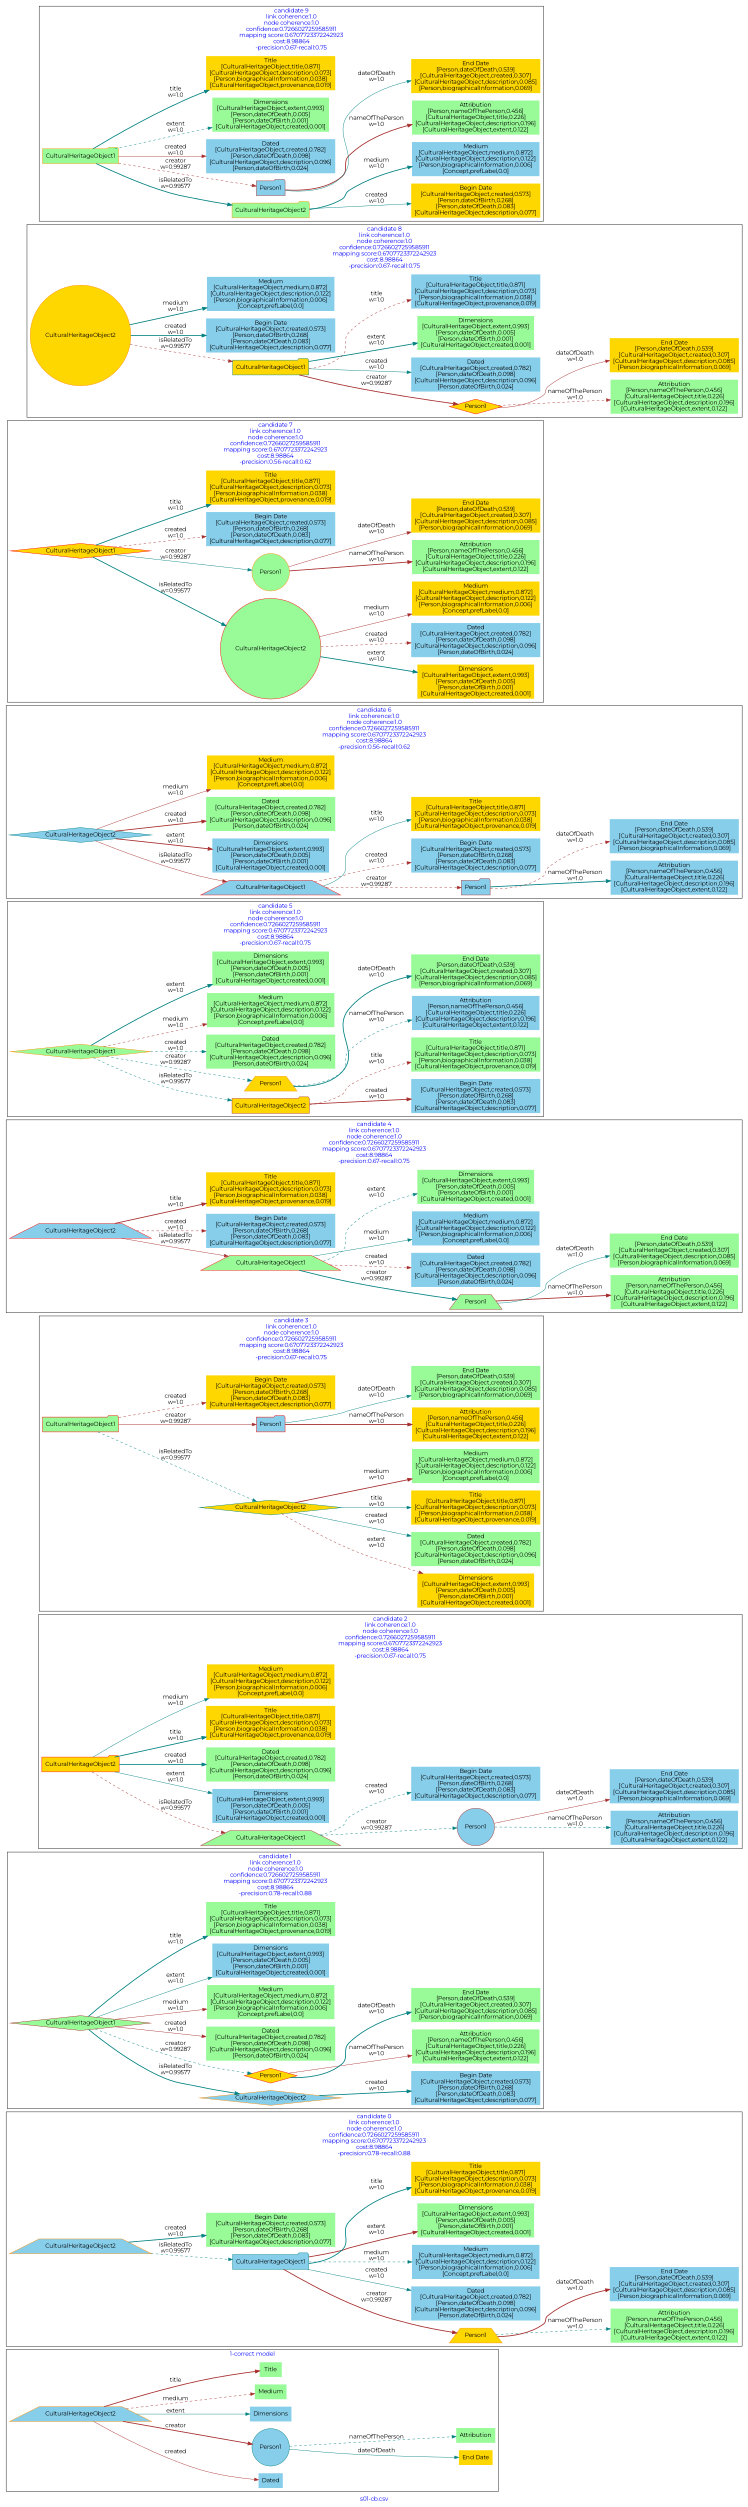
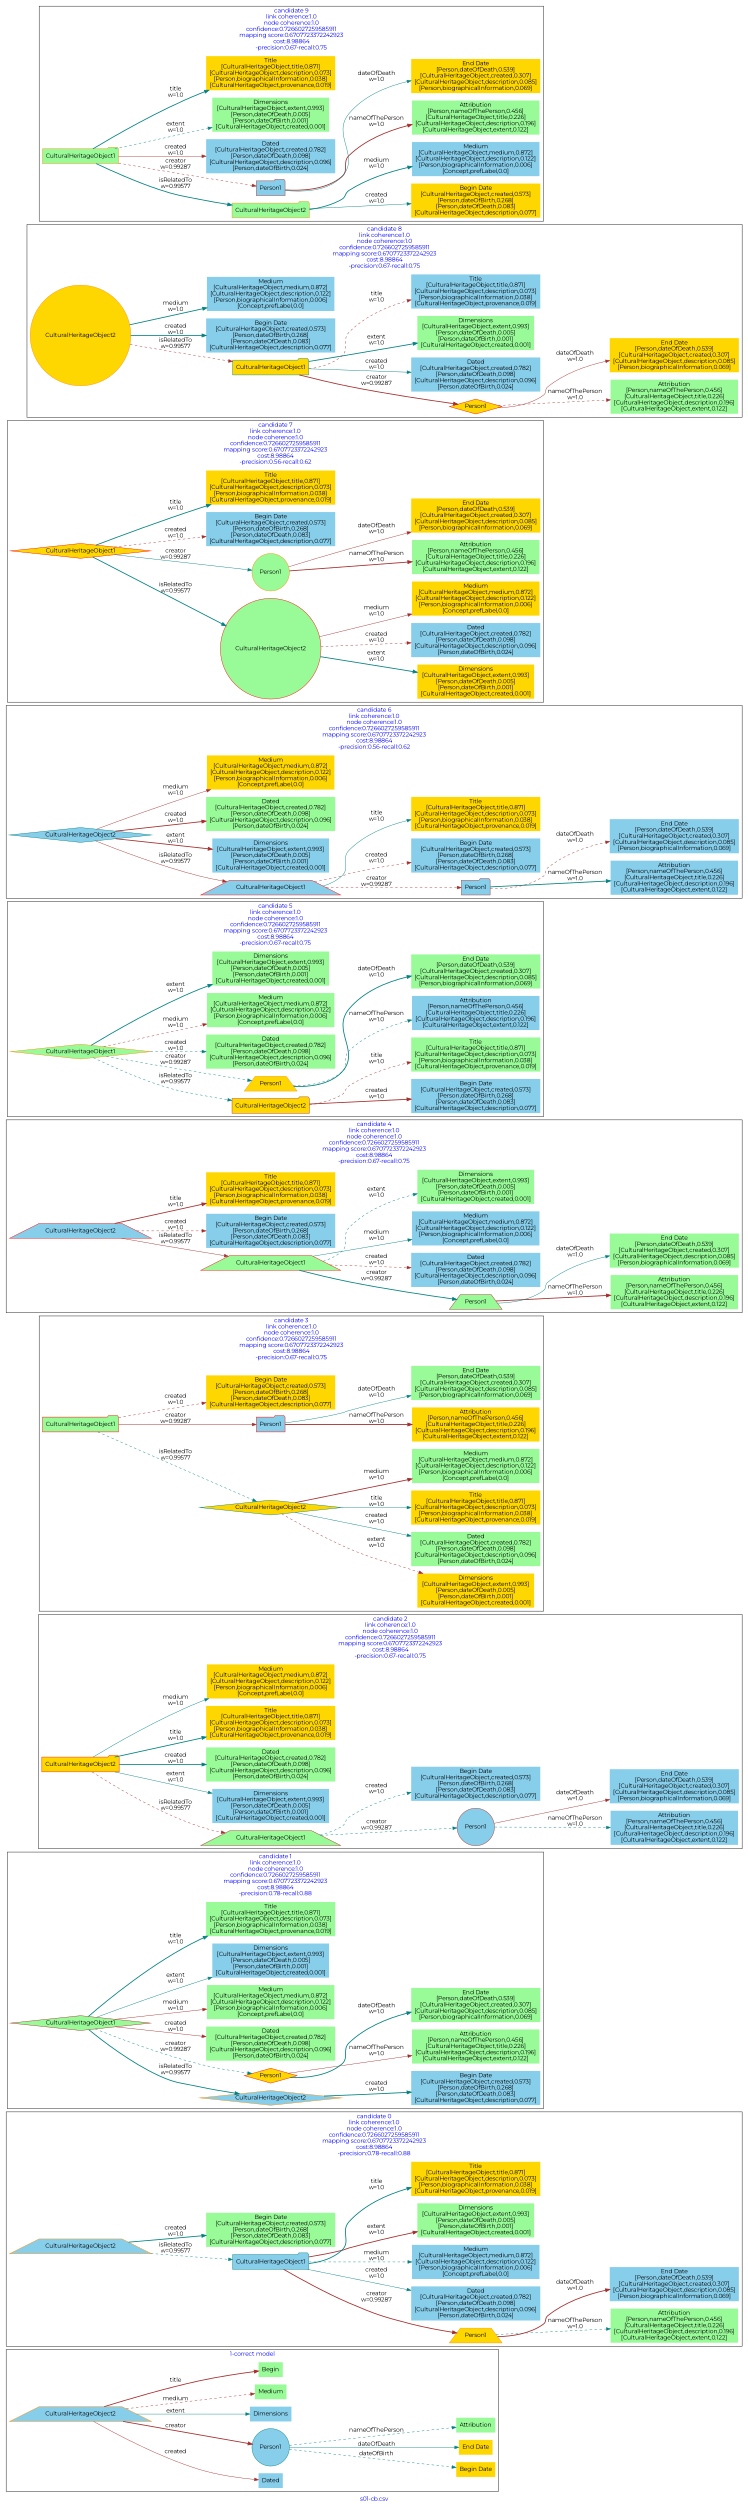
(271, 2370) -> (271, 2370)
none -> (476, 2470)
